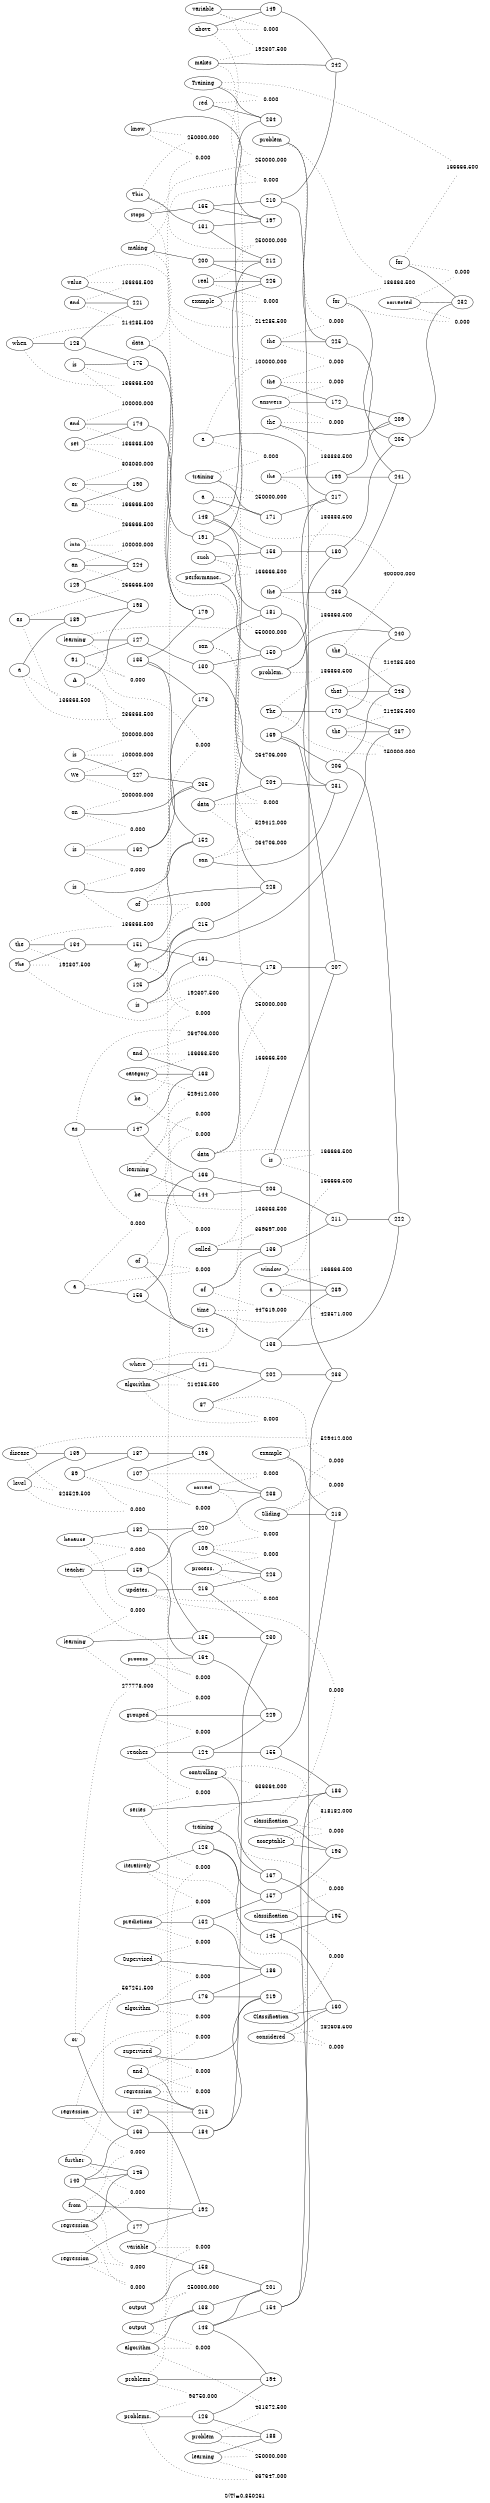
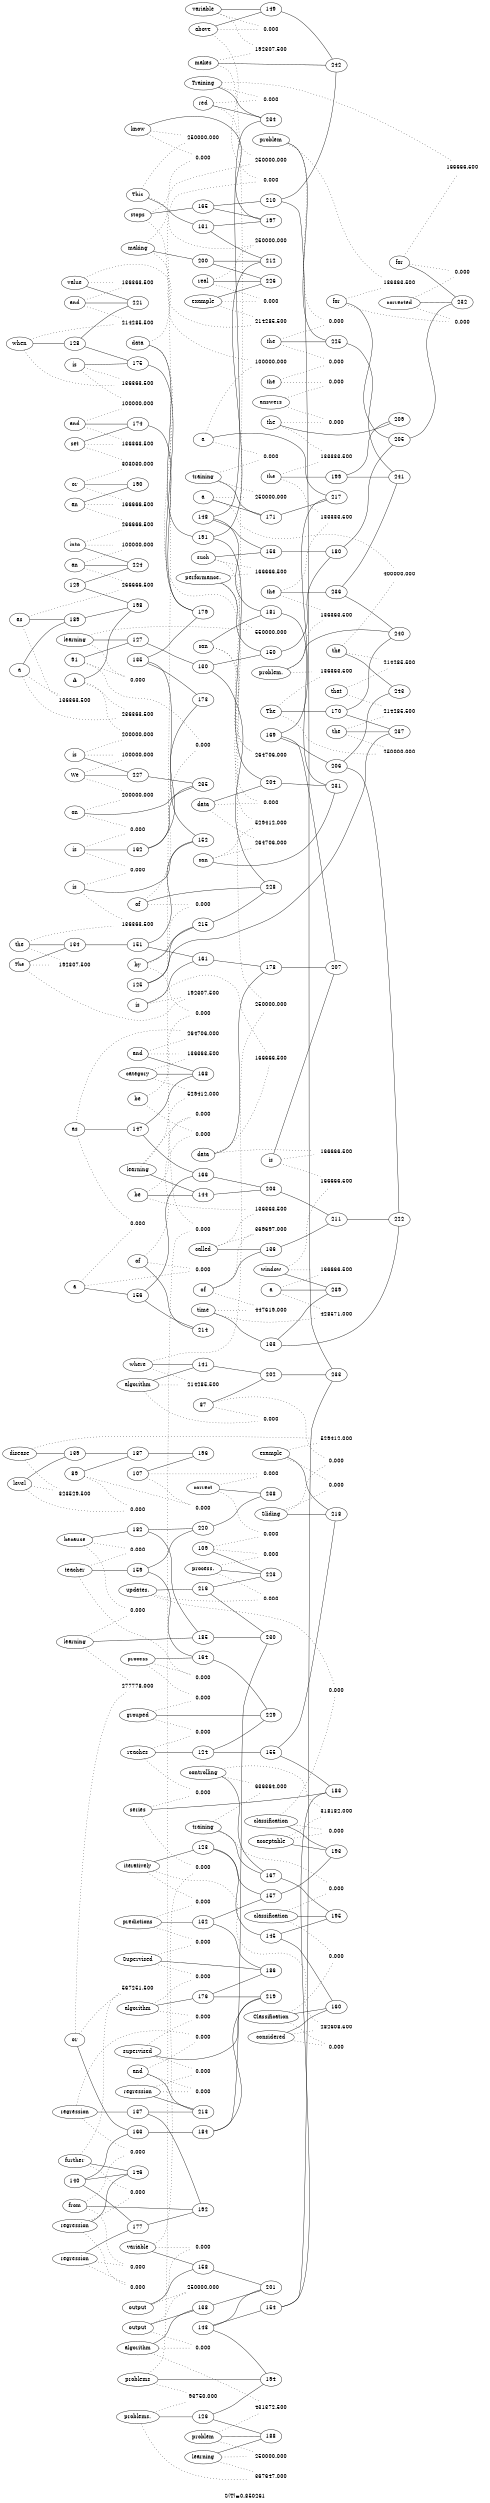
(336, 402) -> none
(370, 692) -> none
(234, 1478) -> none
